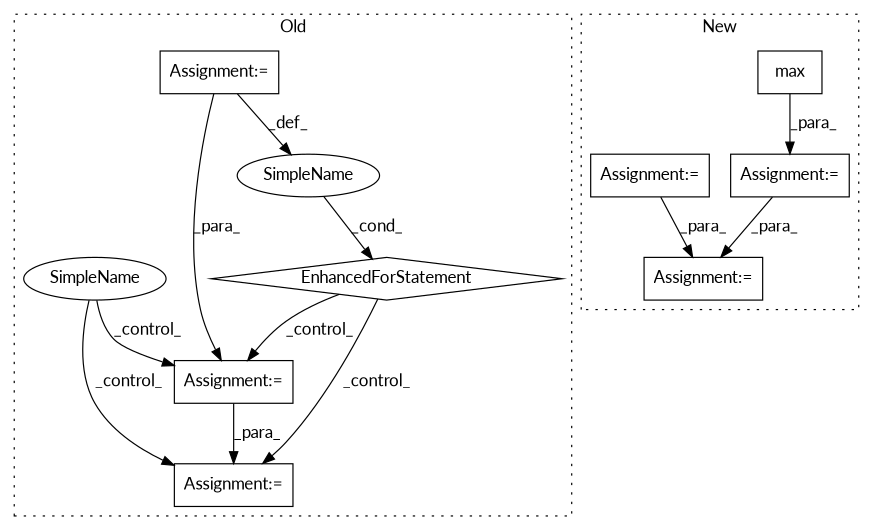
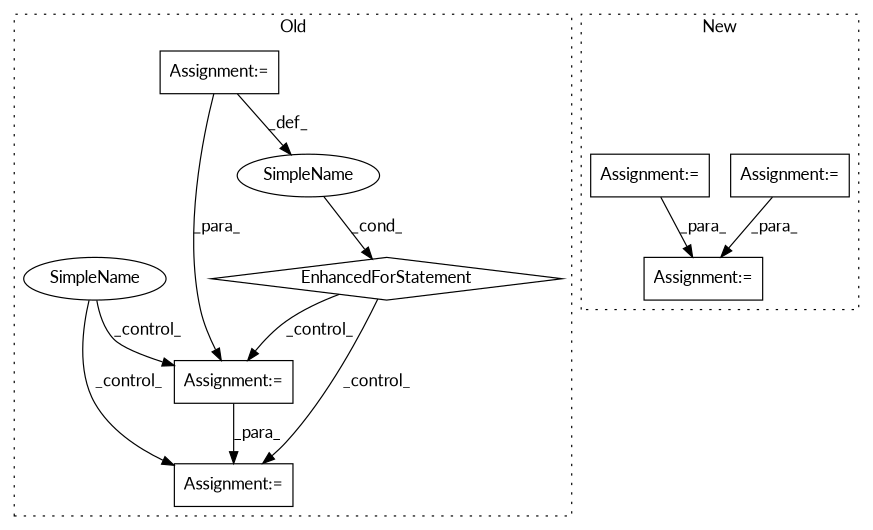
(790, 72) -> none
